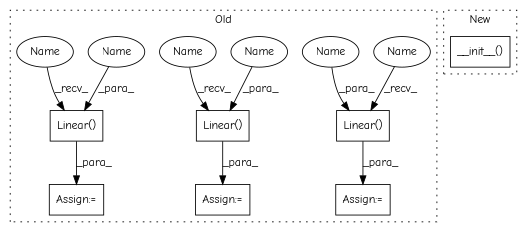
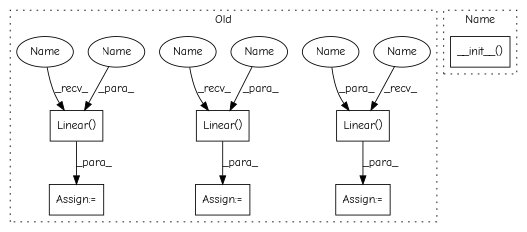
(480, 20) -> (480, 20)
